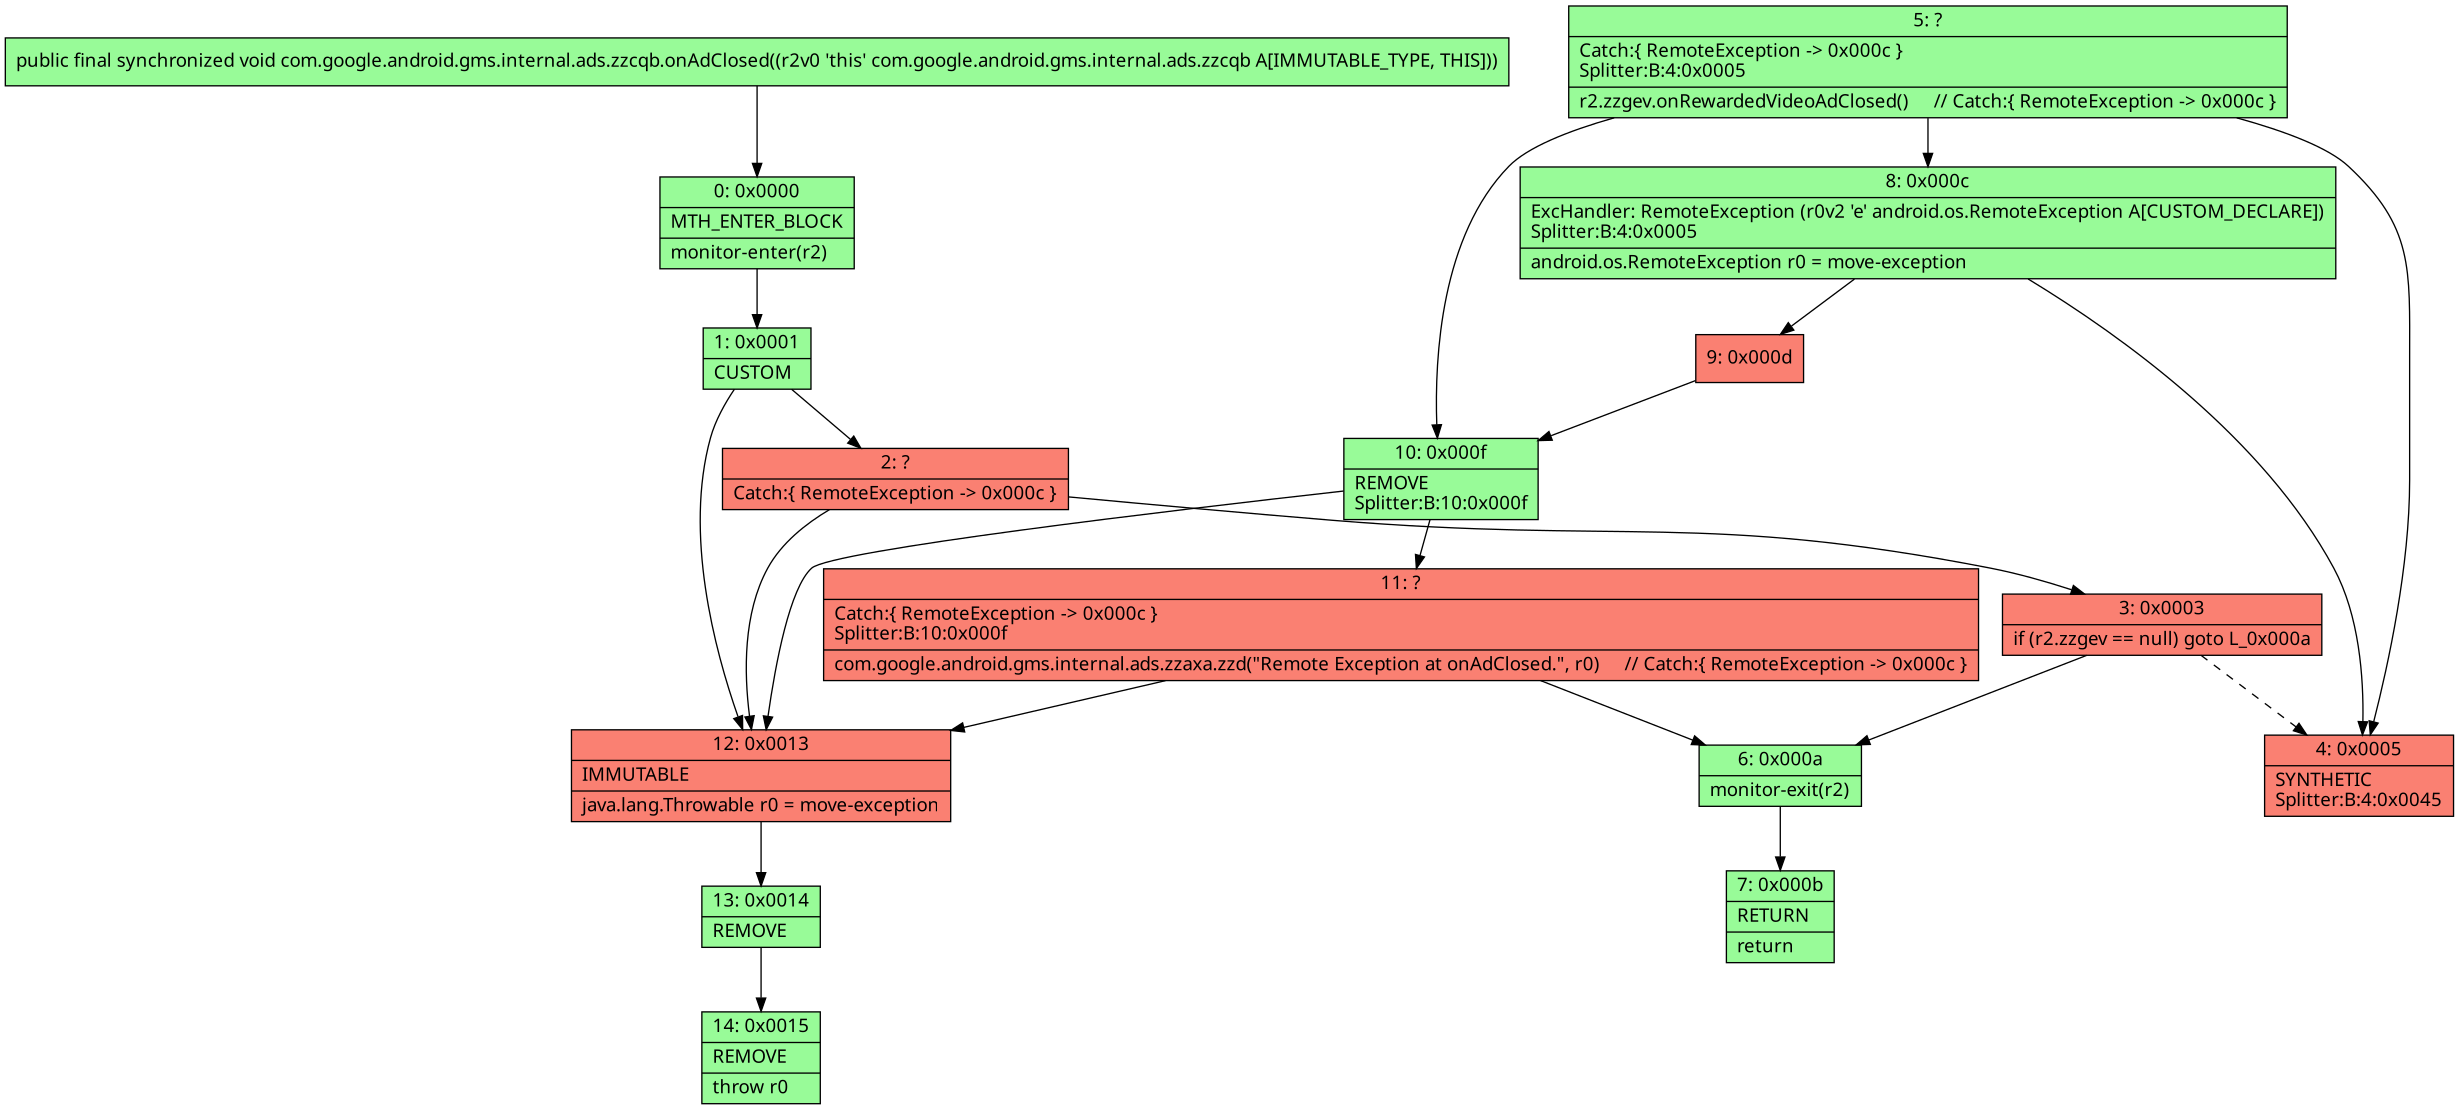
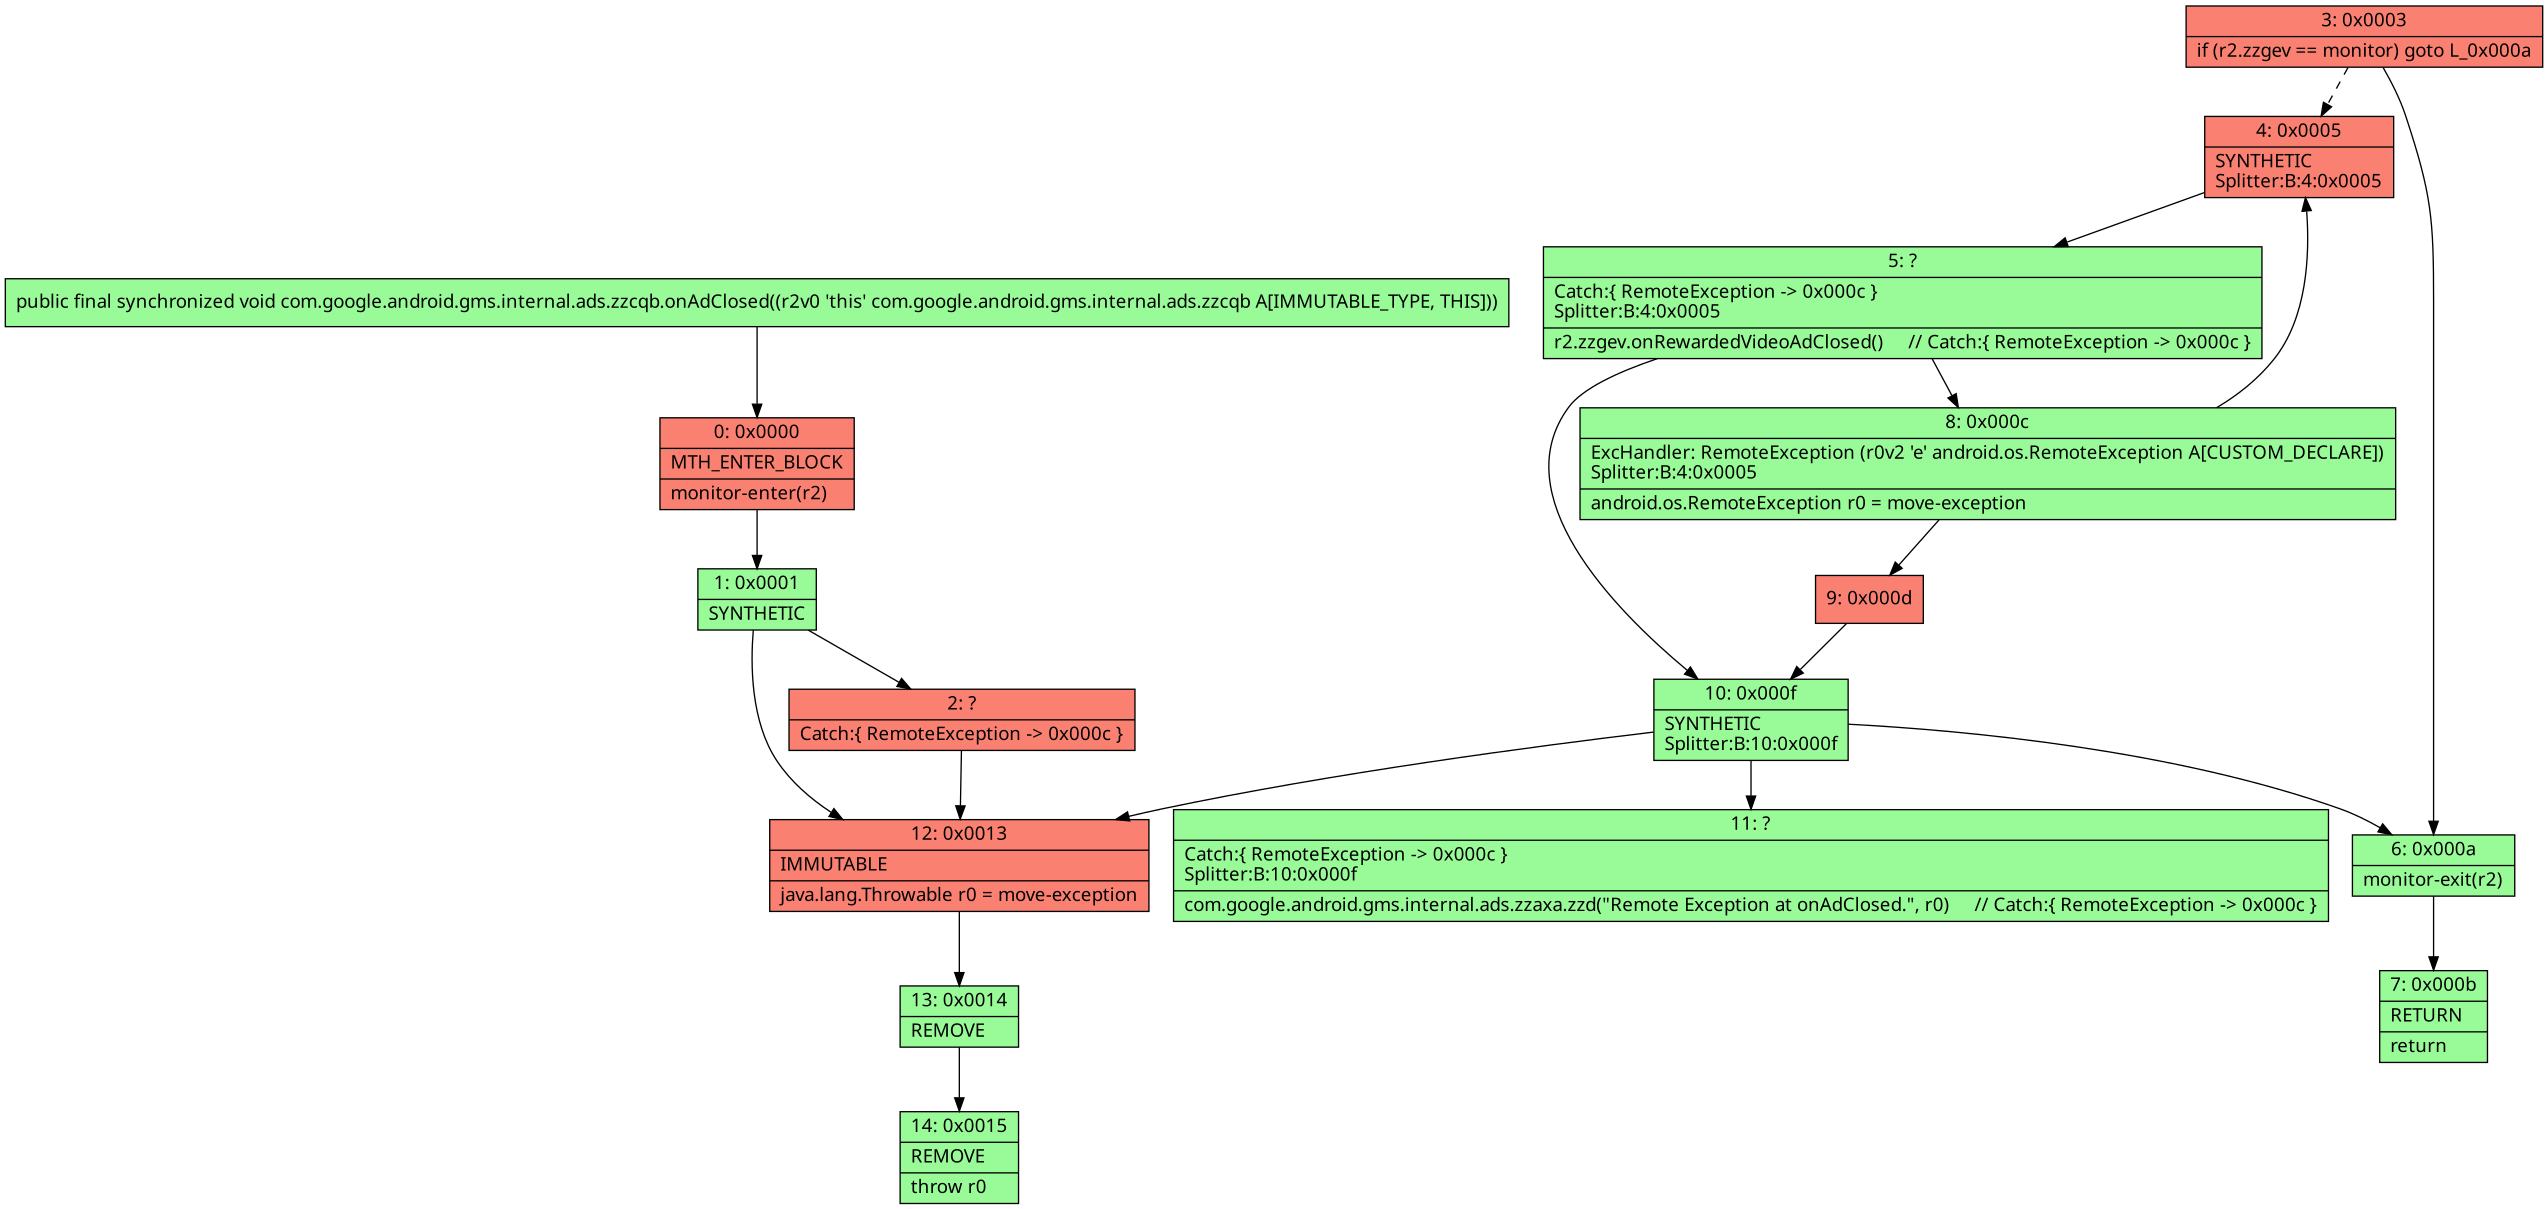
(757, 223) -> (757, 464)
(753, 373) -> (757, 614)
(2410, 375) -> (2136, 217)
(1392, 484) -> (1713, 724)
(1572, 531) -> none
(1401, 625) -> (1751, 866)
(2162, 639) -> (2364, 51)
(1065, 704) -> none
(1617, 710) -> (2119, 754)
(2359, 800) -> (2299, 182)
